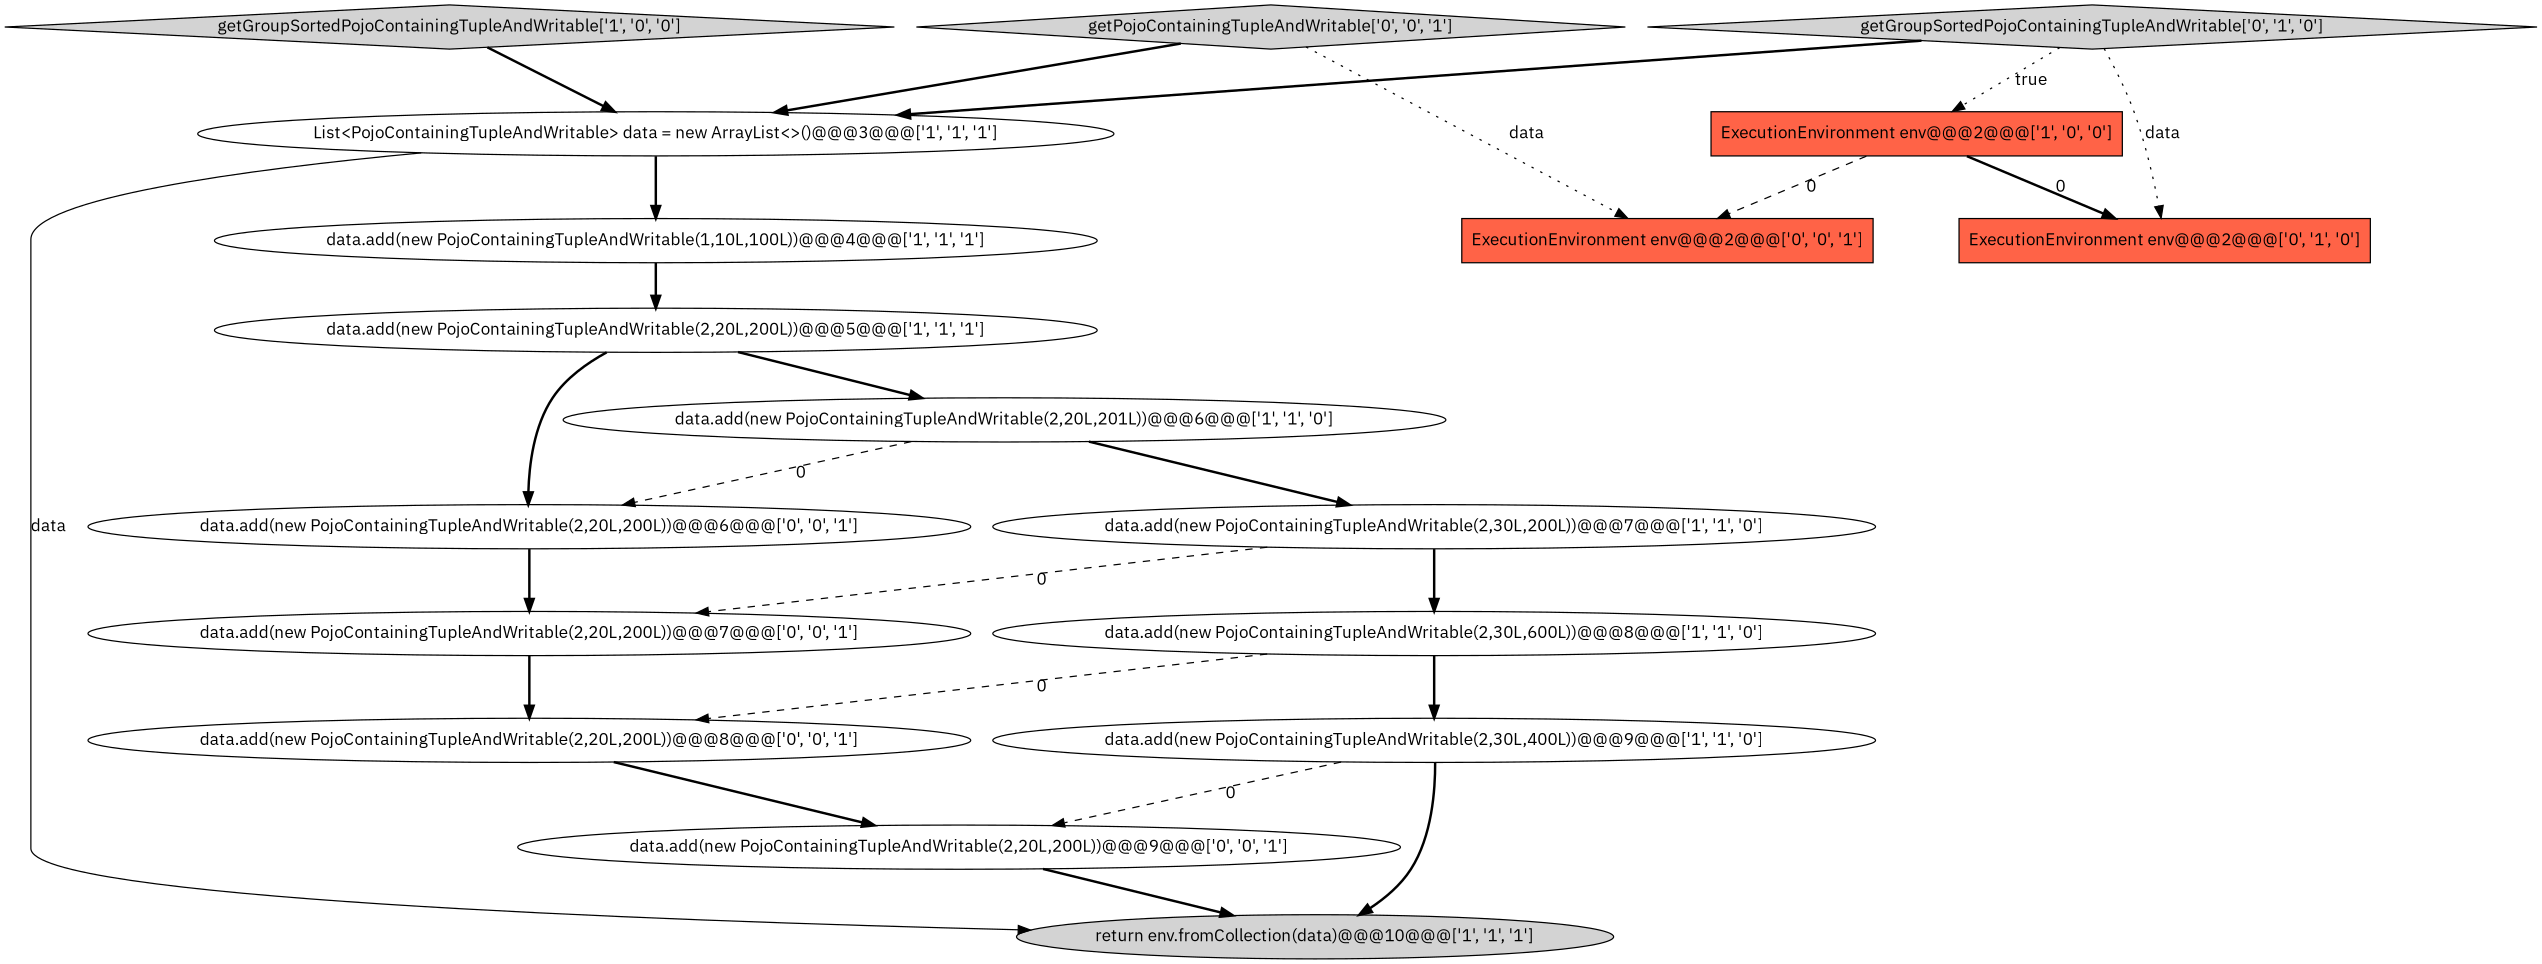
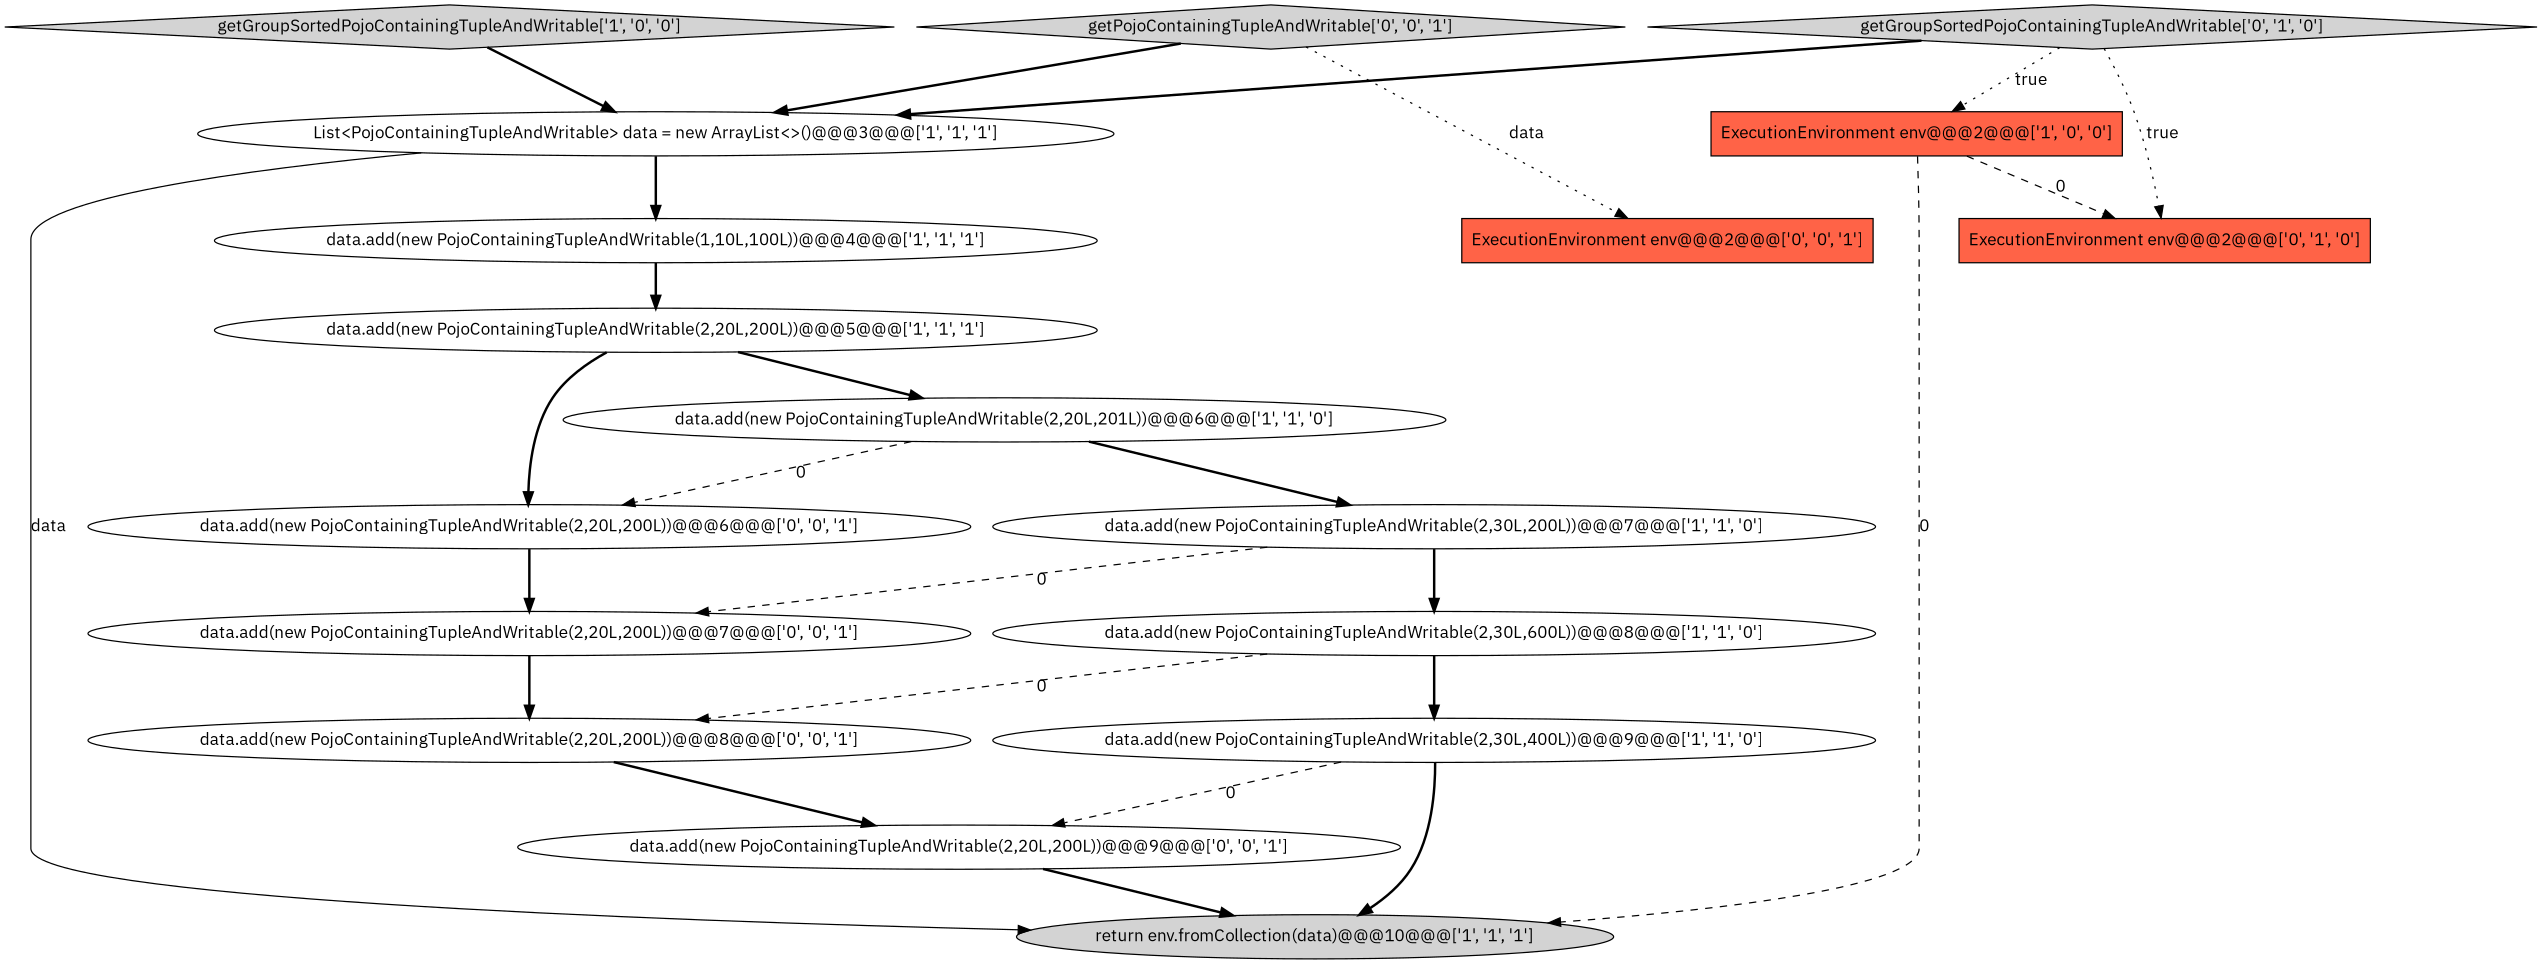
(2163, 134) -> (2163, 134)
(1798, 185) -> (1919, 689)
(2035, 185) -> (2035, 185)
